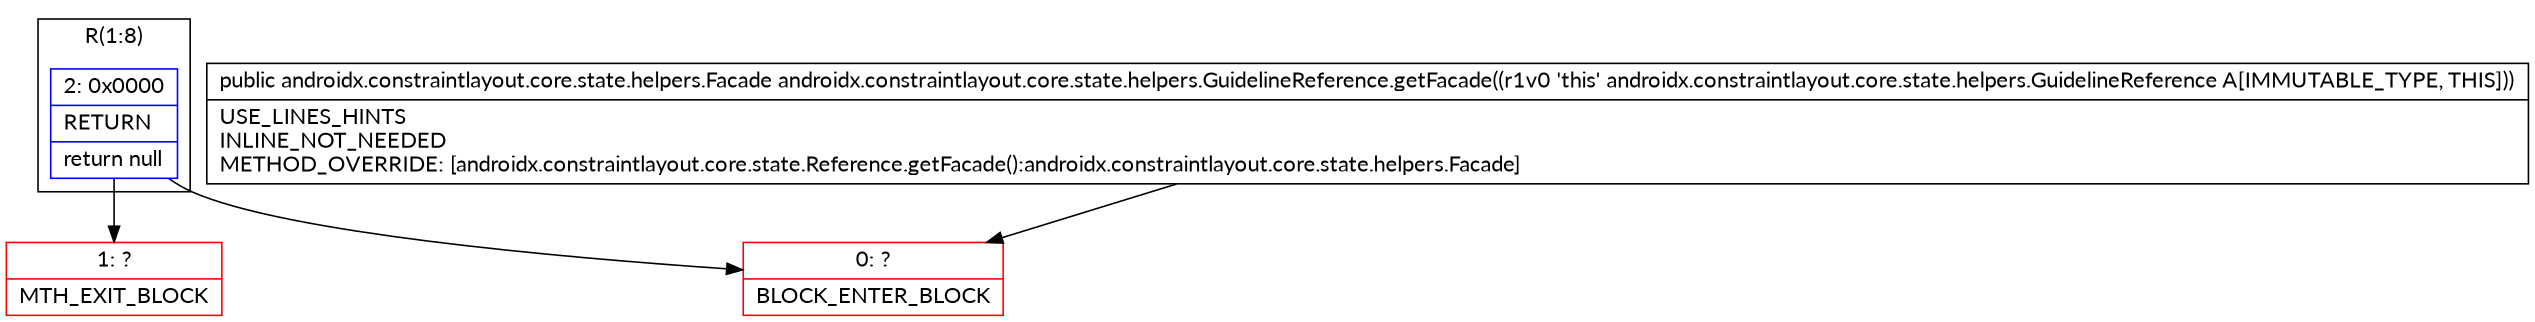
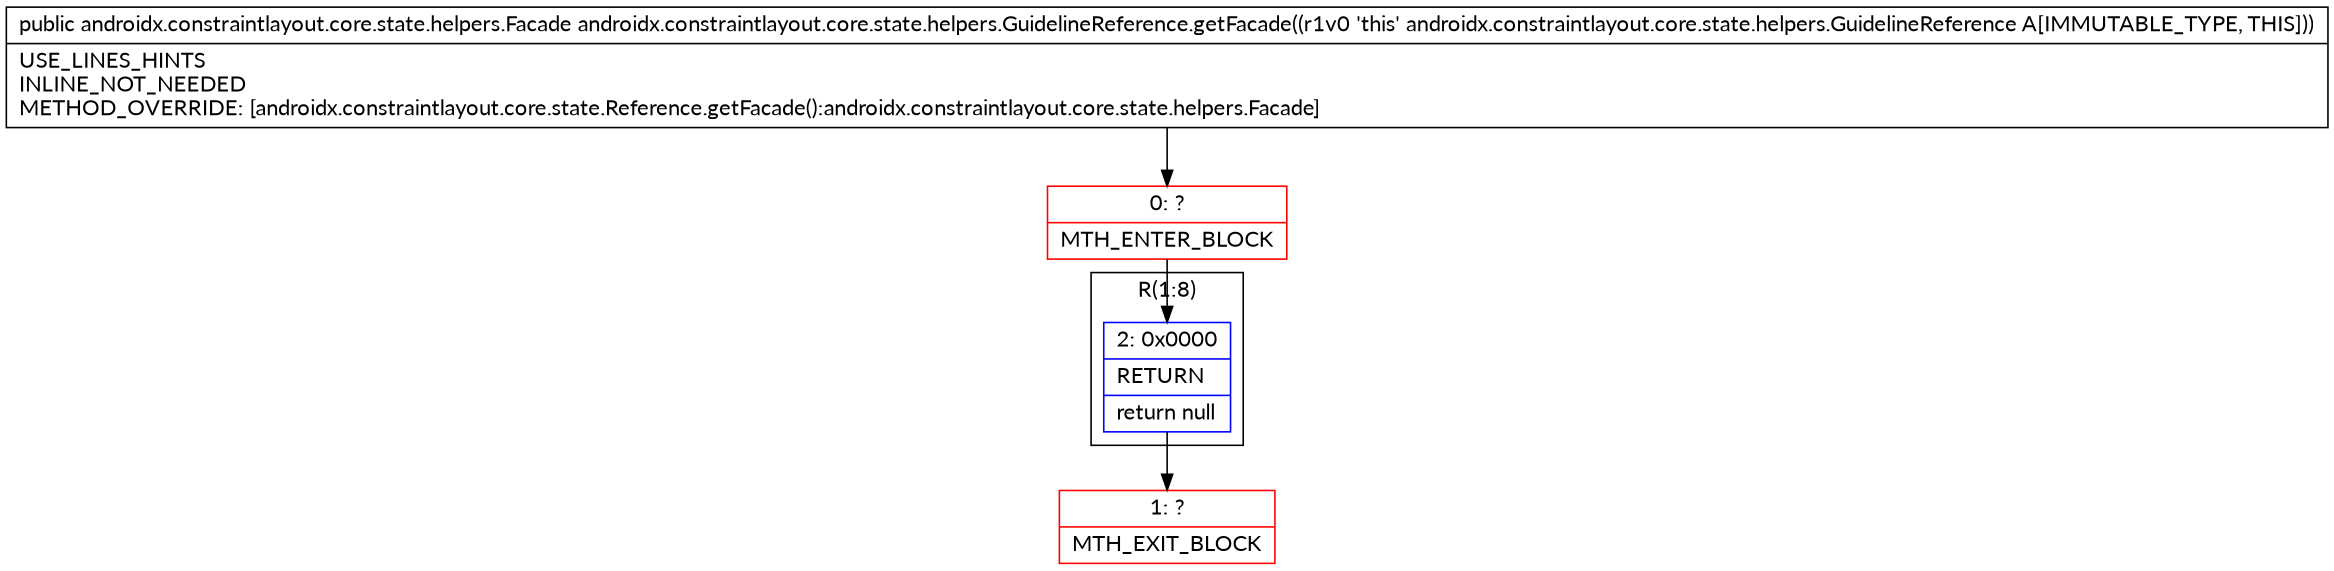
(443, 243) -> (1167, 283)
(873, 296) -> (1167, 240)
